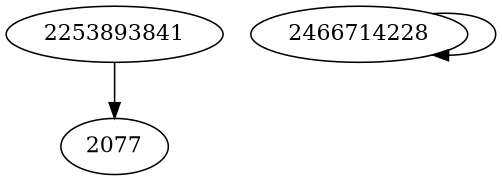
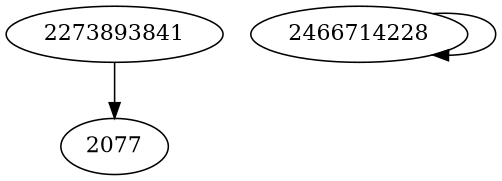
(115, 34) -> (115, 34)
